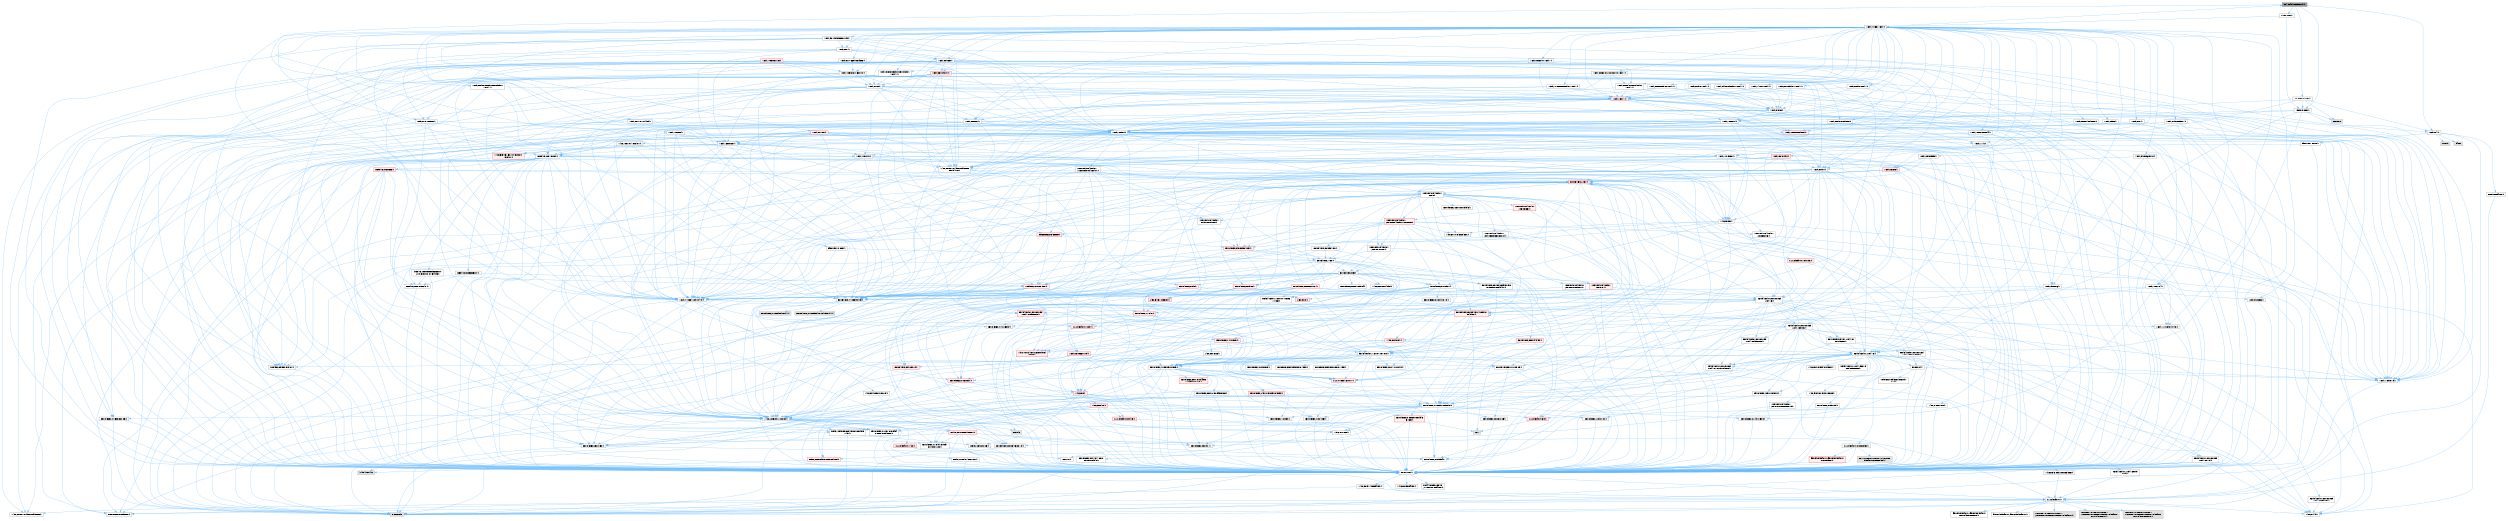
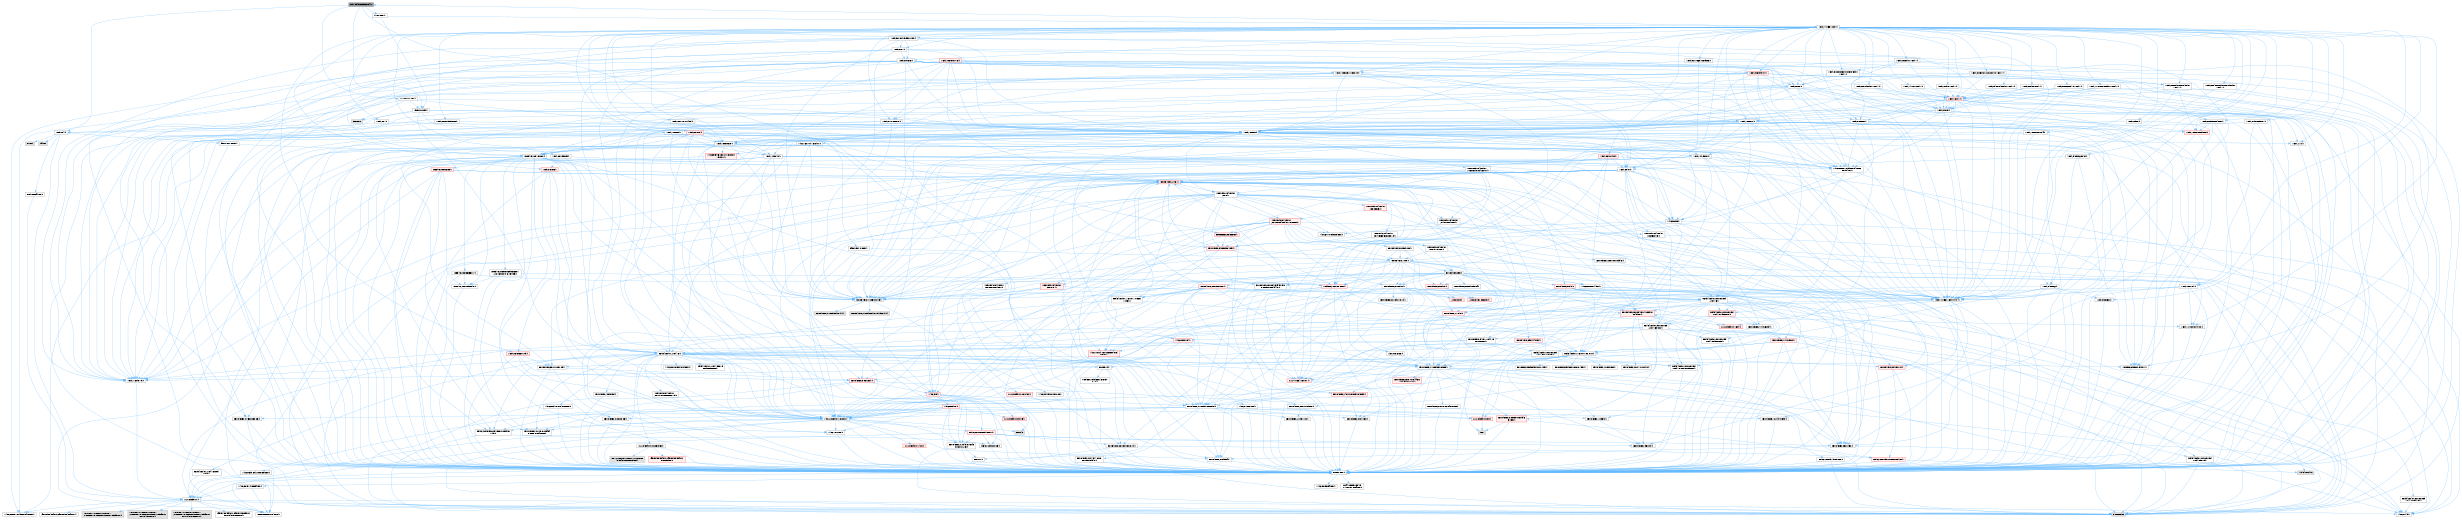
(1470, 299) -> (1685, 280)
